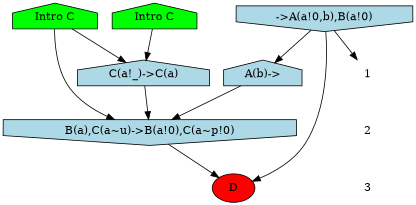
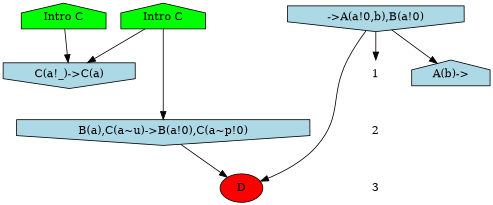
(143, 74) -> (69, 74)
(146, 99) -> none
(210, 101) -> none
